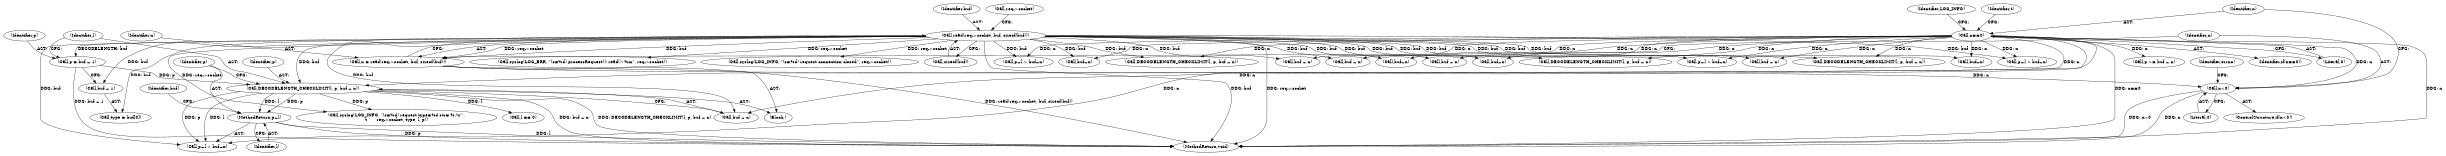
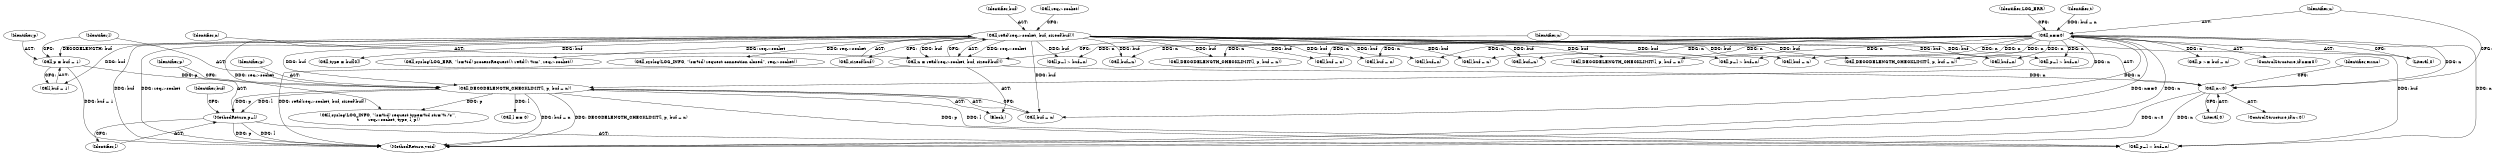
(1941, 9) -> (2022, 9)
(1994, 22) -> (2082, 22)
(2280, 62) -> (2287, 62)
(110, 102) -> (58, 77)
